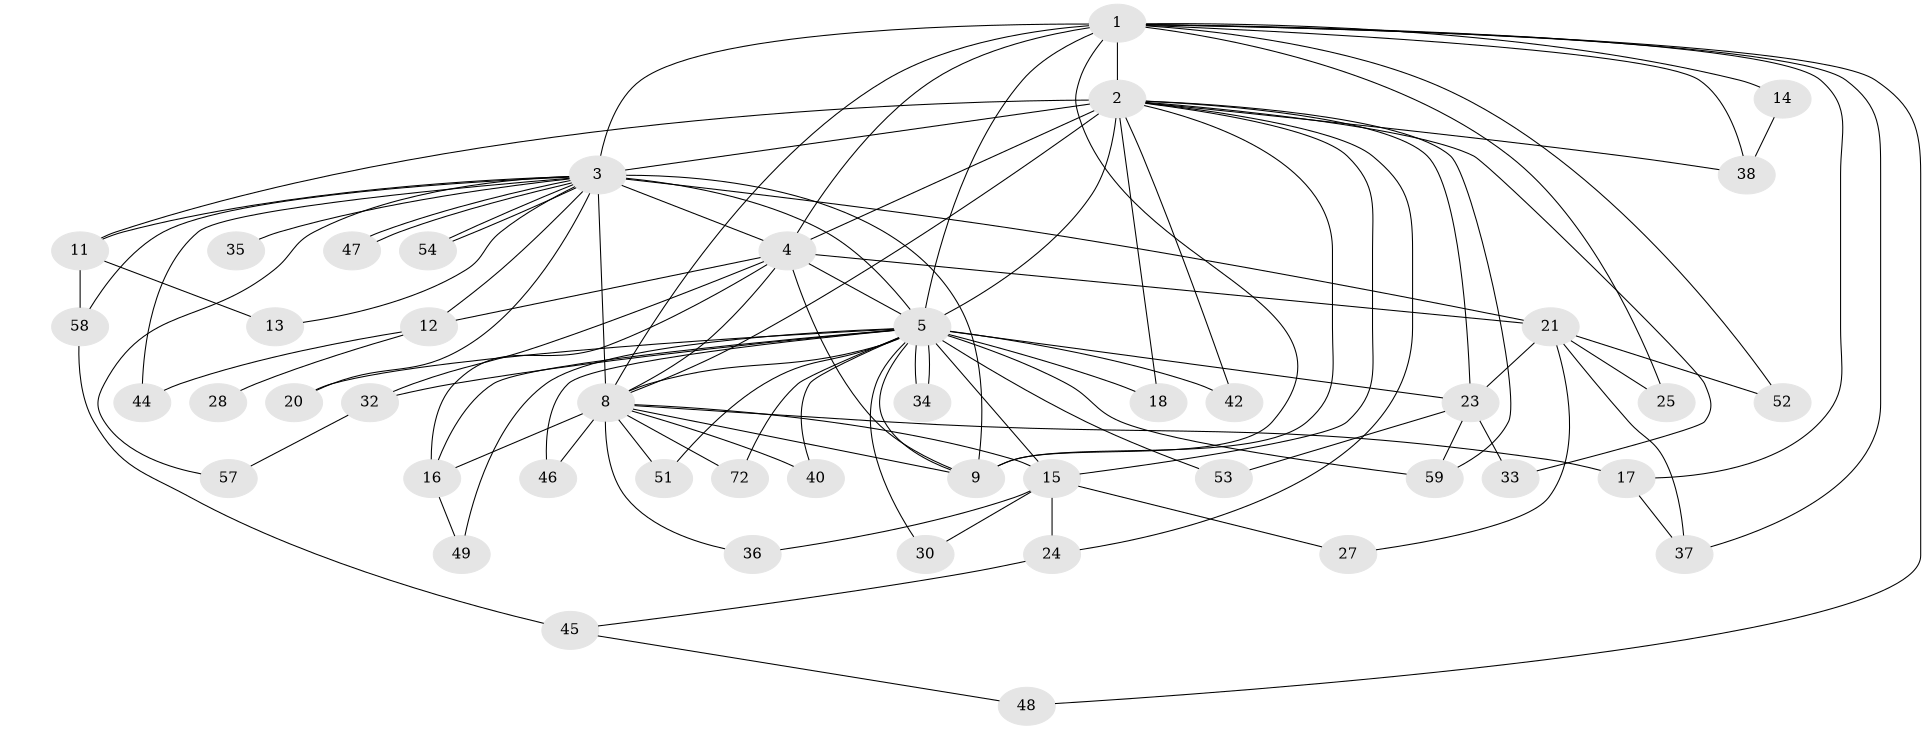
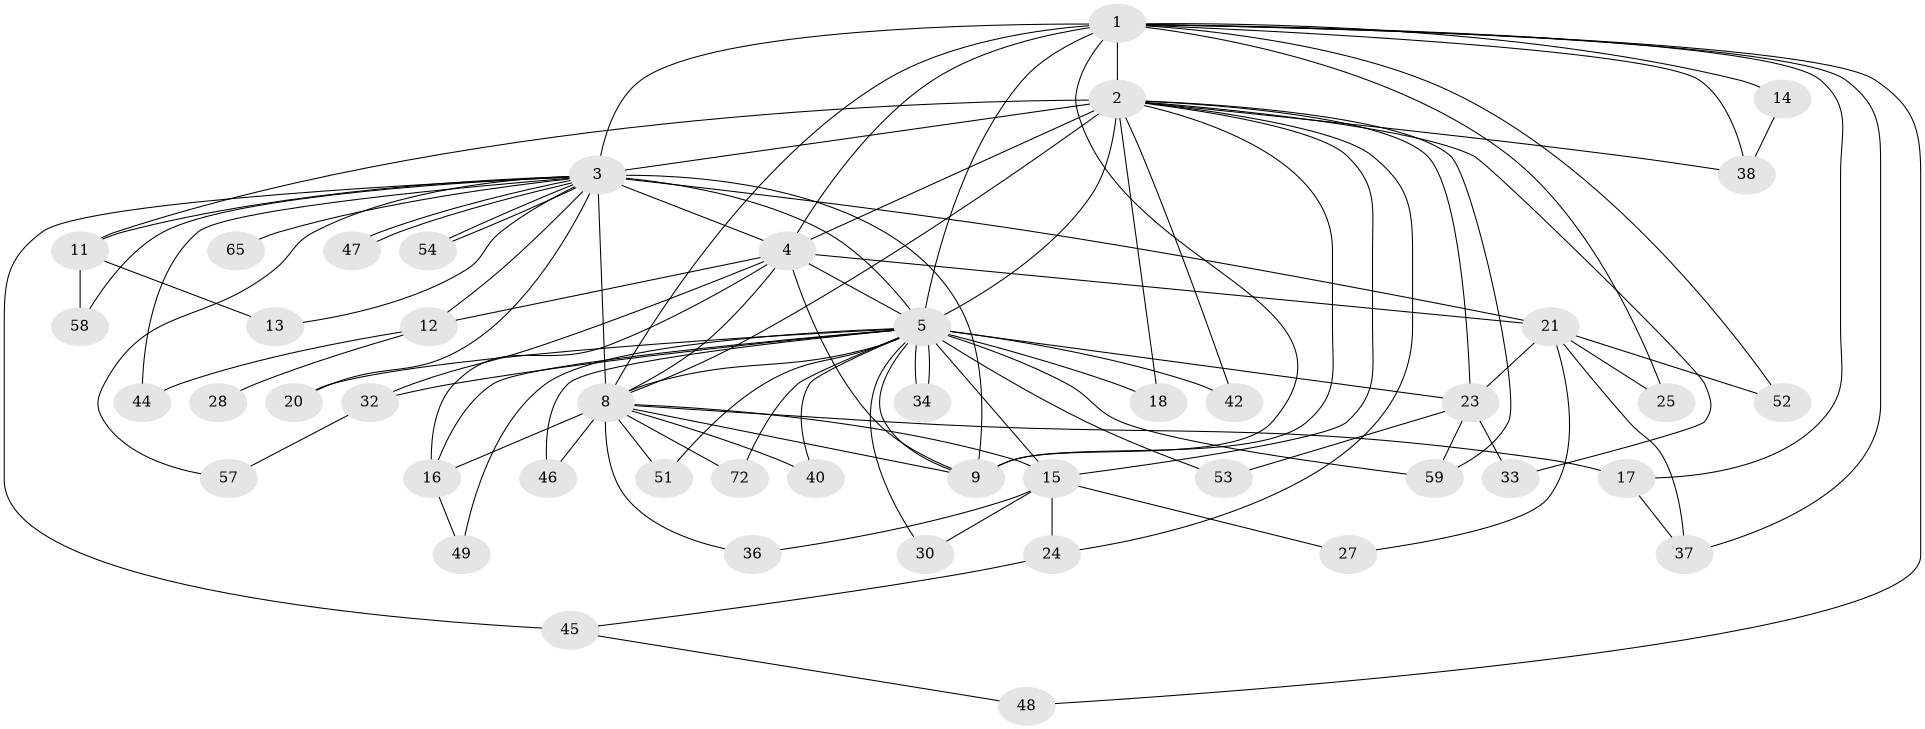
(236, 251) -> (236, 251)
(268, 535) -> (4, 373)
